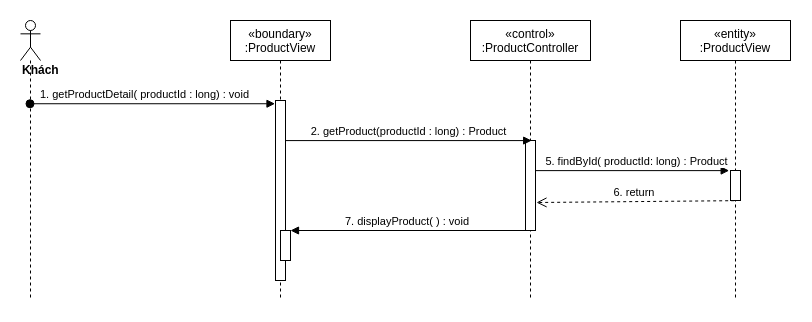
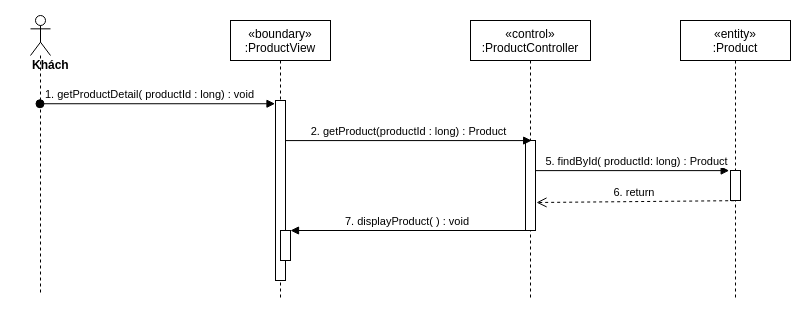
(735, 34) -> (735, 34)
(31, 161) -> (41, 156)
